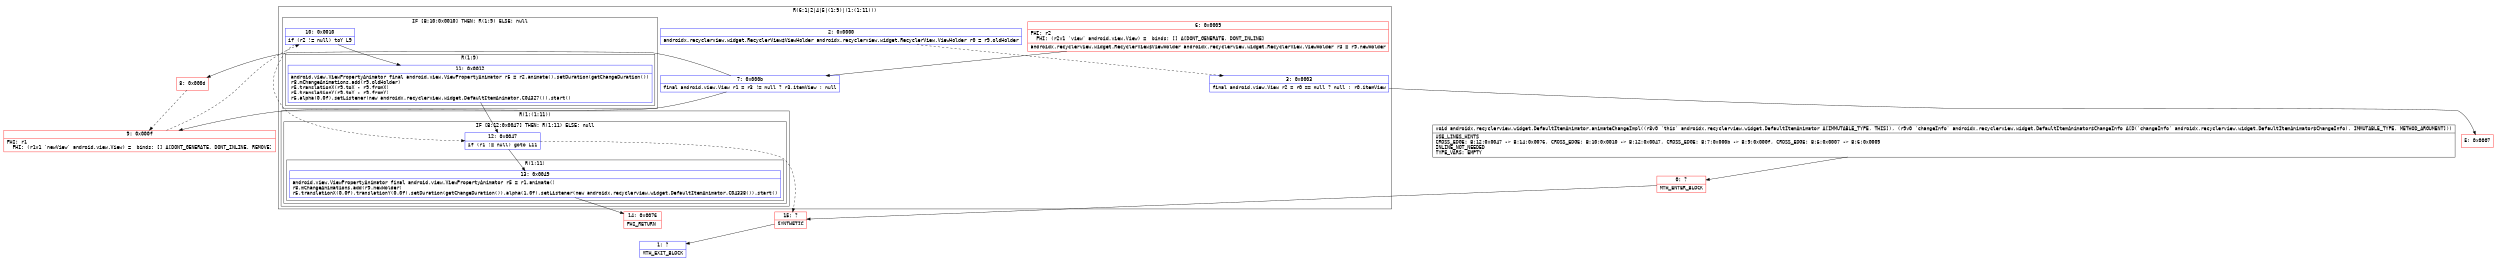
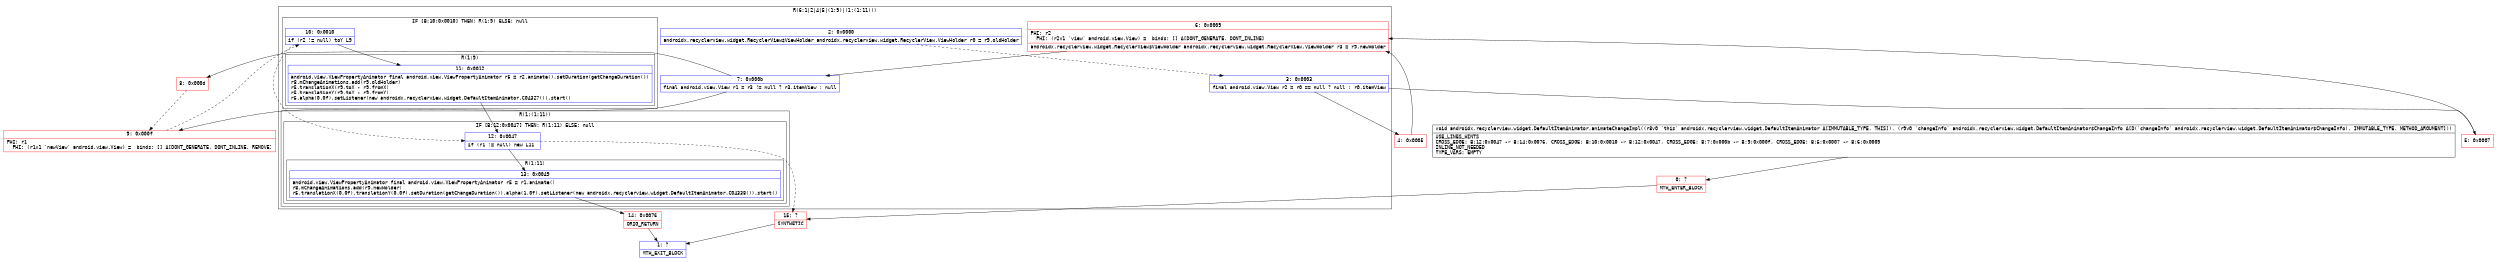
none -> (1942, 54)
none -> (1410, 141)
(503, 145) -> (501, 145)
(641, 224) -> (643, 224)
none -> (652, 233)
